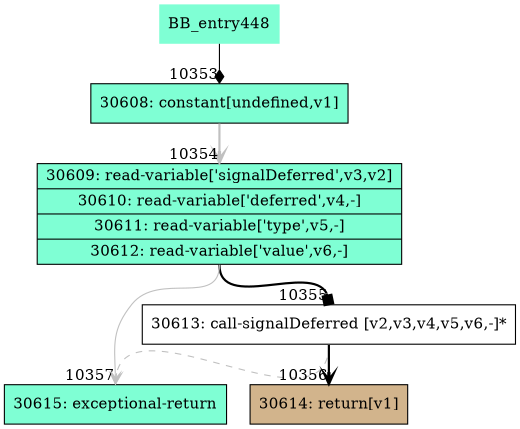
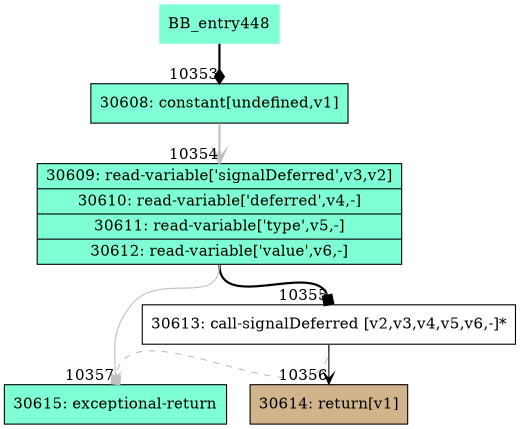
(219, 57) -> (219, 57)
(329, 365) -> (329, 365)
(227, 366) -> (227, 366)
